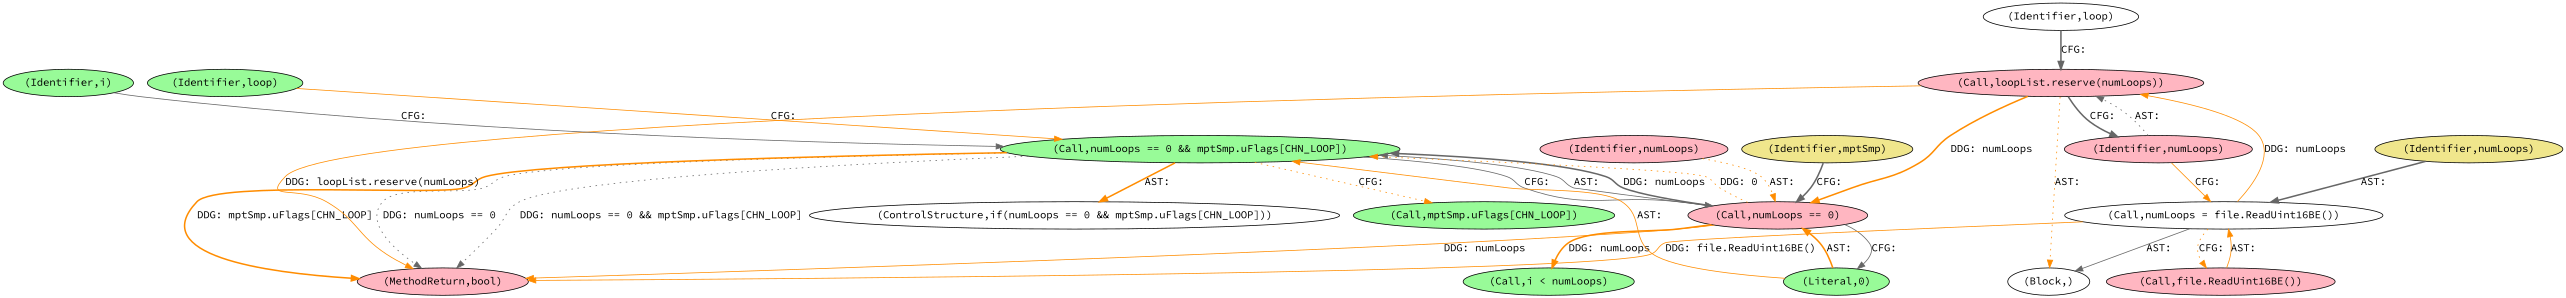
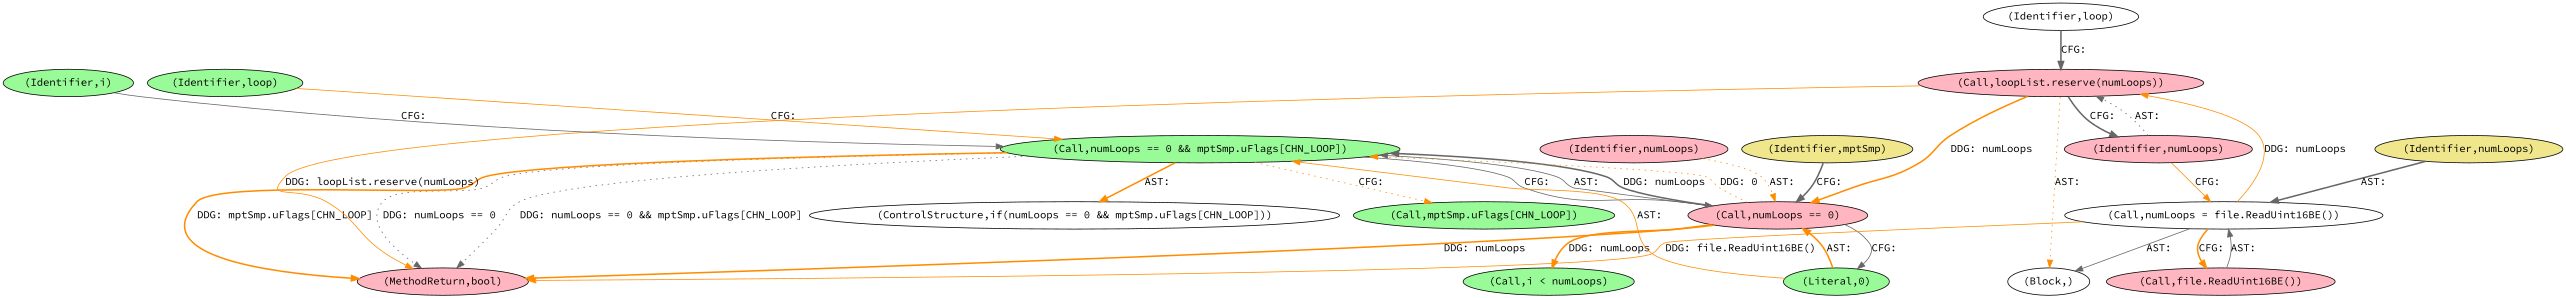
(2198, 244) -> (2198, 244)
(2231, 253) -> (2231, 253)
(1124, 257) -> (1124, 257)
